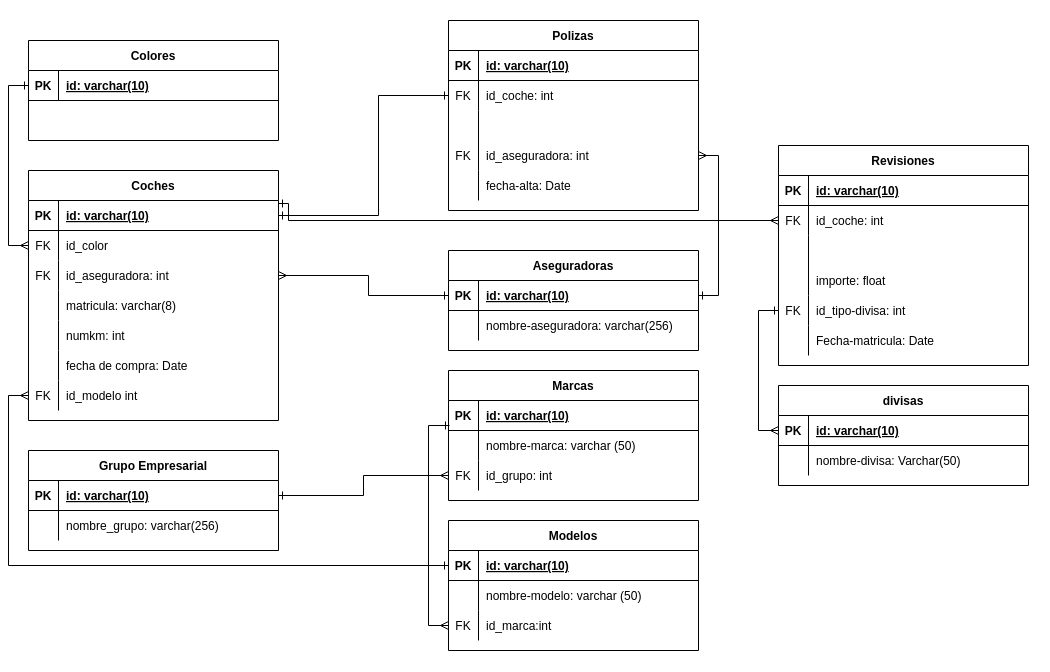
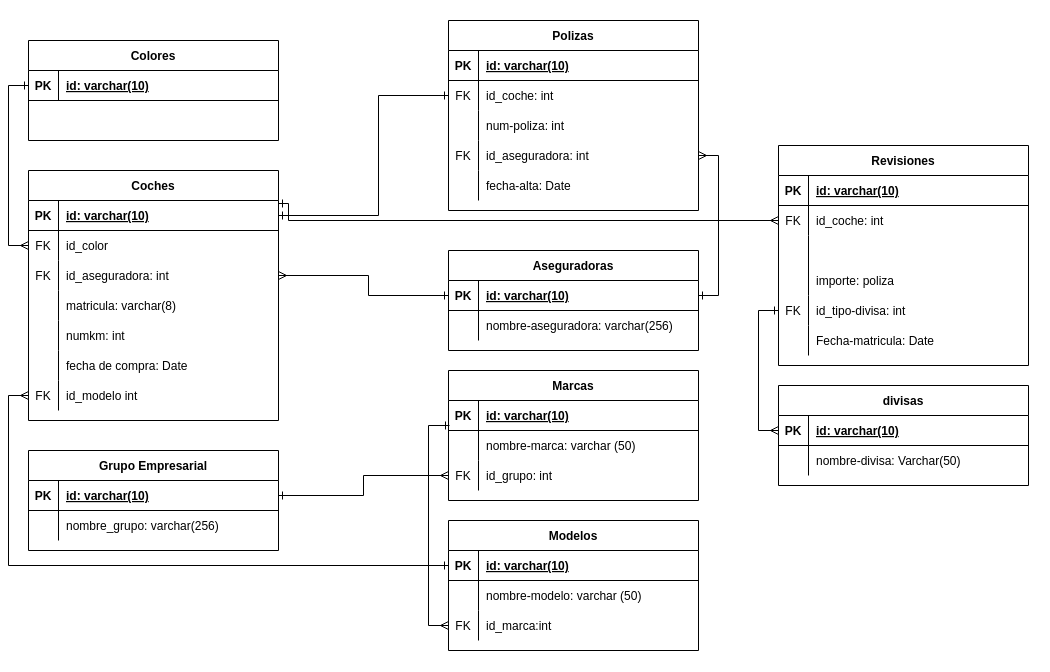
none -> (589, 126)
(857, 281) -> (859, 281)
